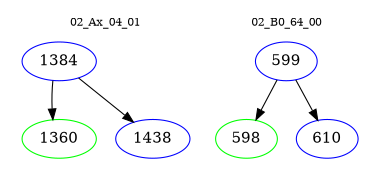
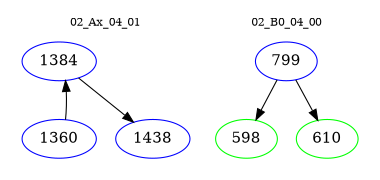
(287, 23) -> (287, 23)
(286, 61) -> (286, 61)
(52, 95) -> (66, 106)
(59, 139) -> (59, 139)
(327, 139) -> (327, 139)
